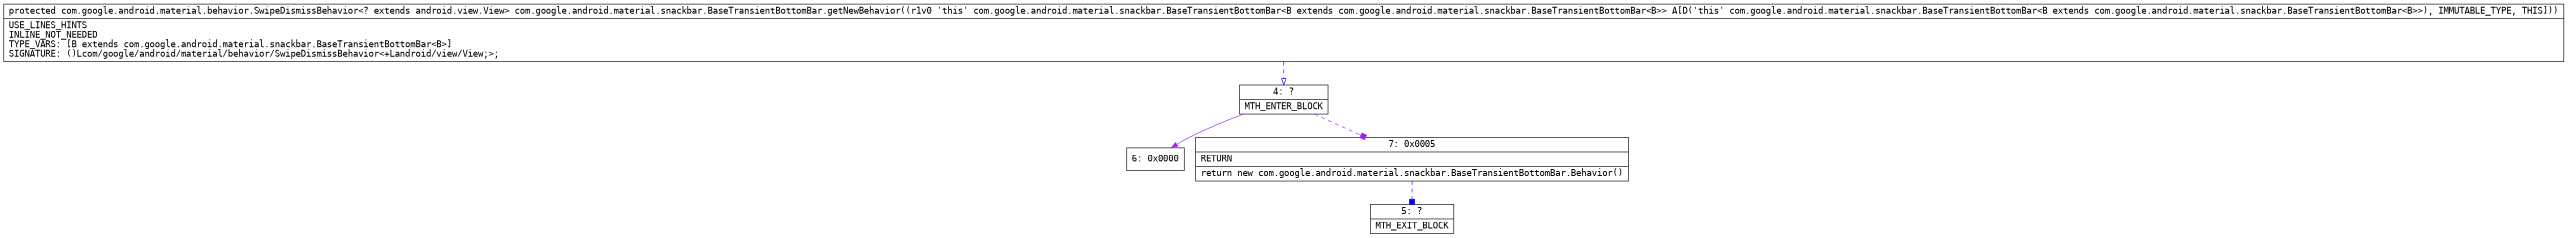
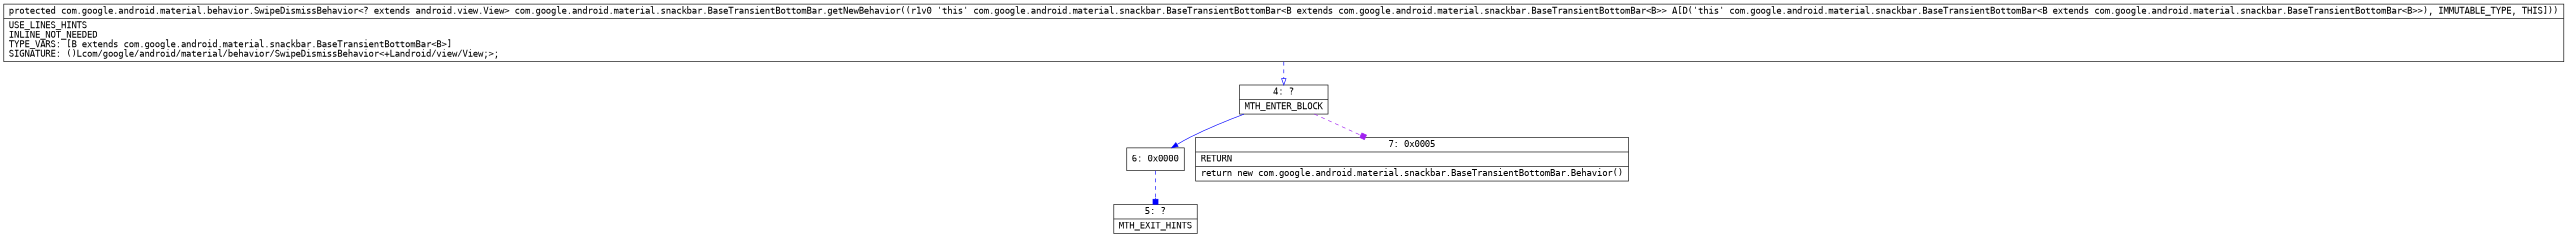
(1209, 128) -> (1210, 128)
(1412, 190) -> (1156, 184)
(1412, 226) -> (1156, 226)
